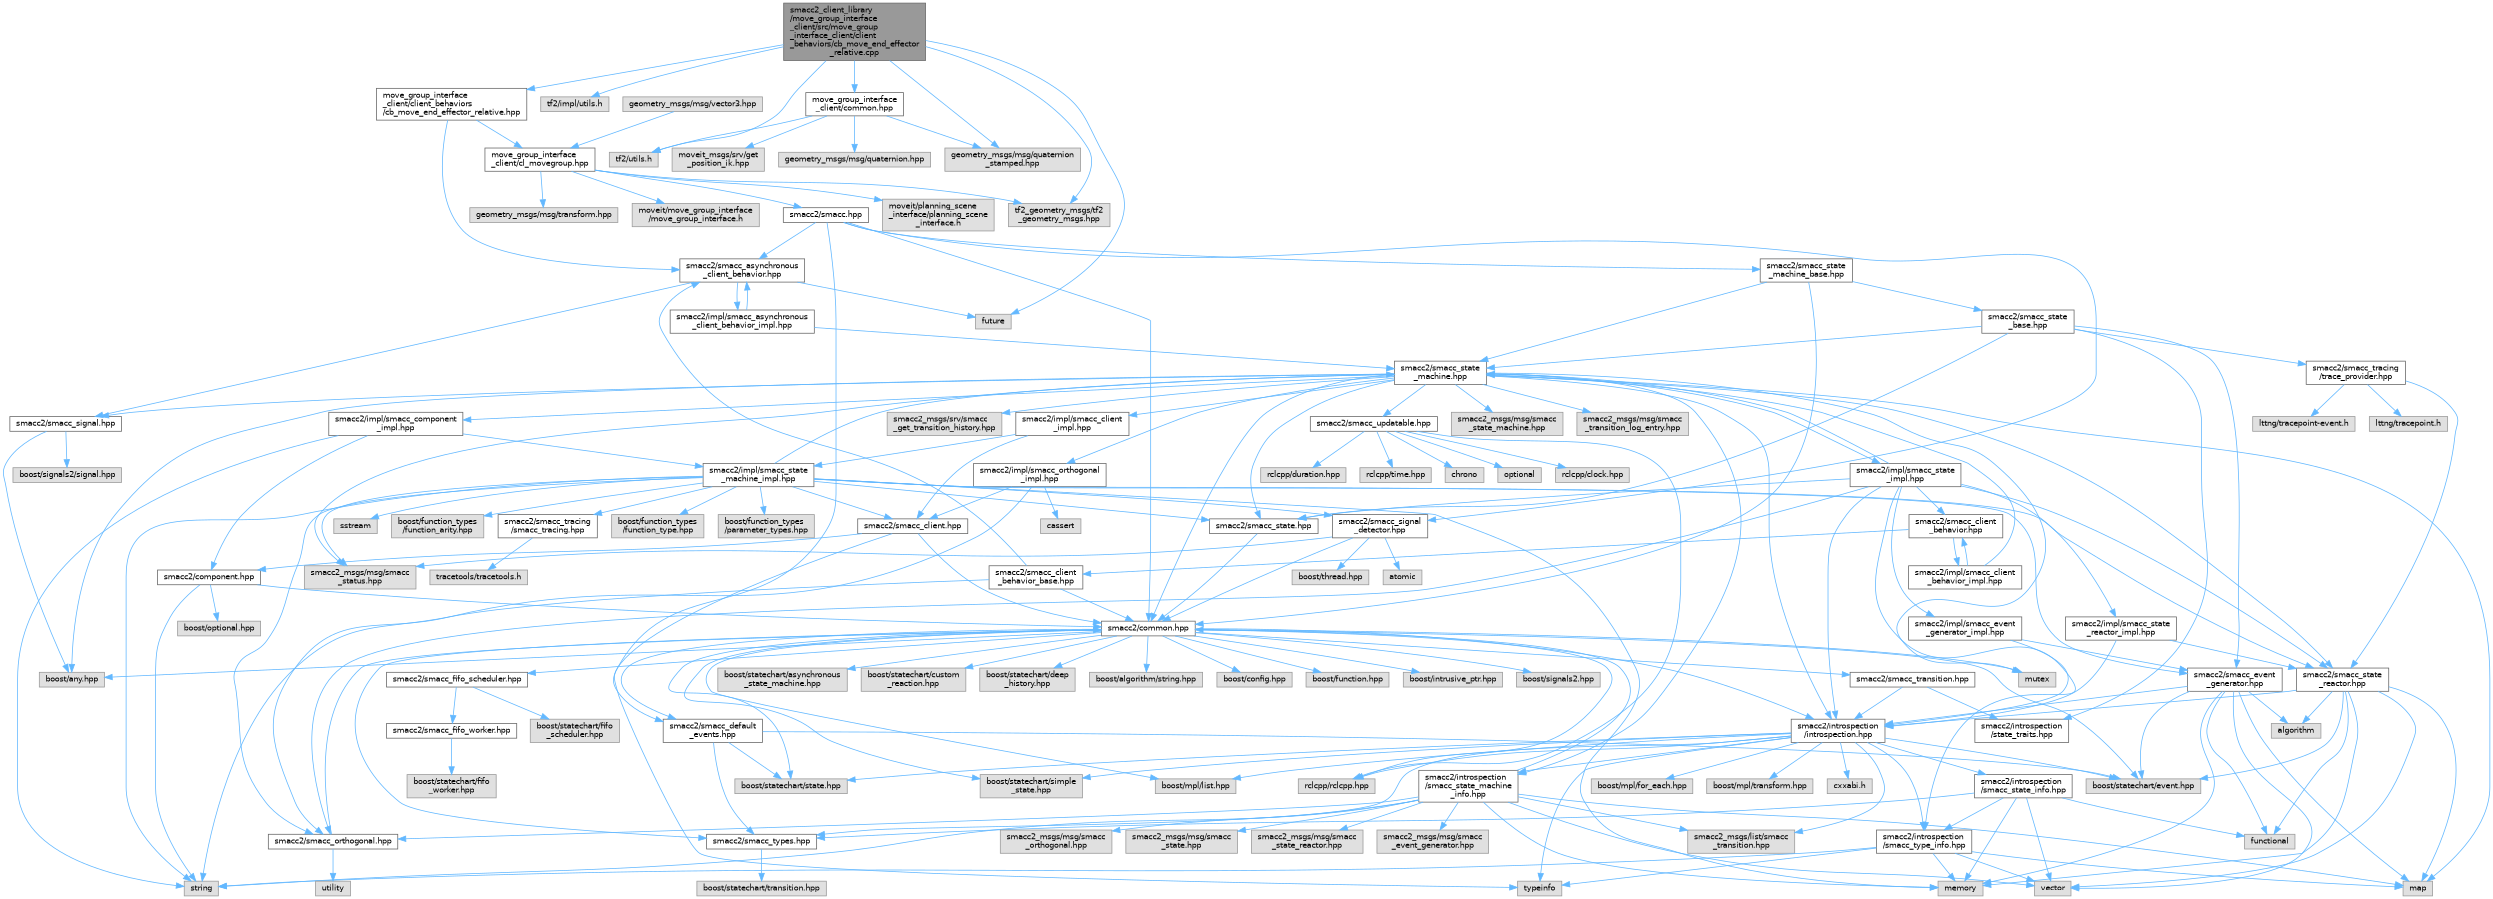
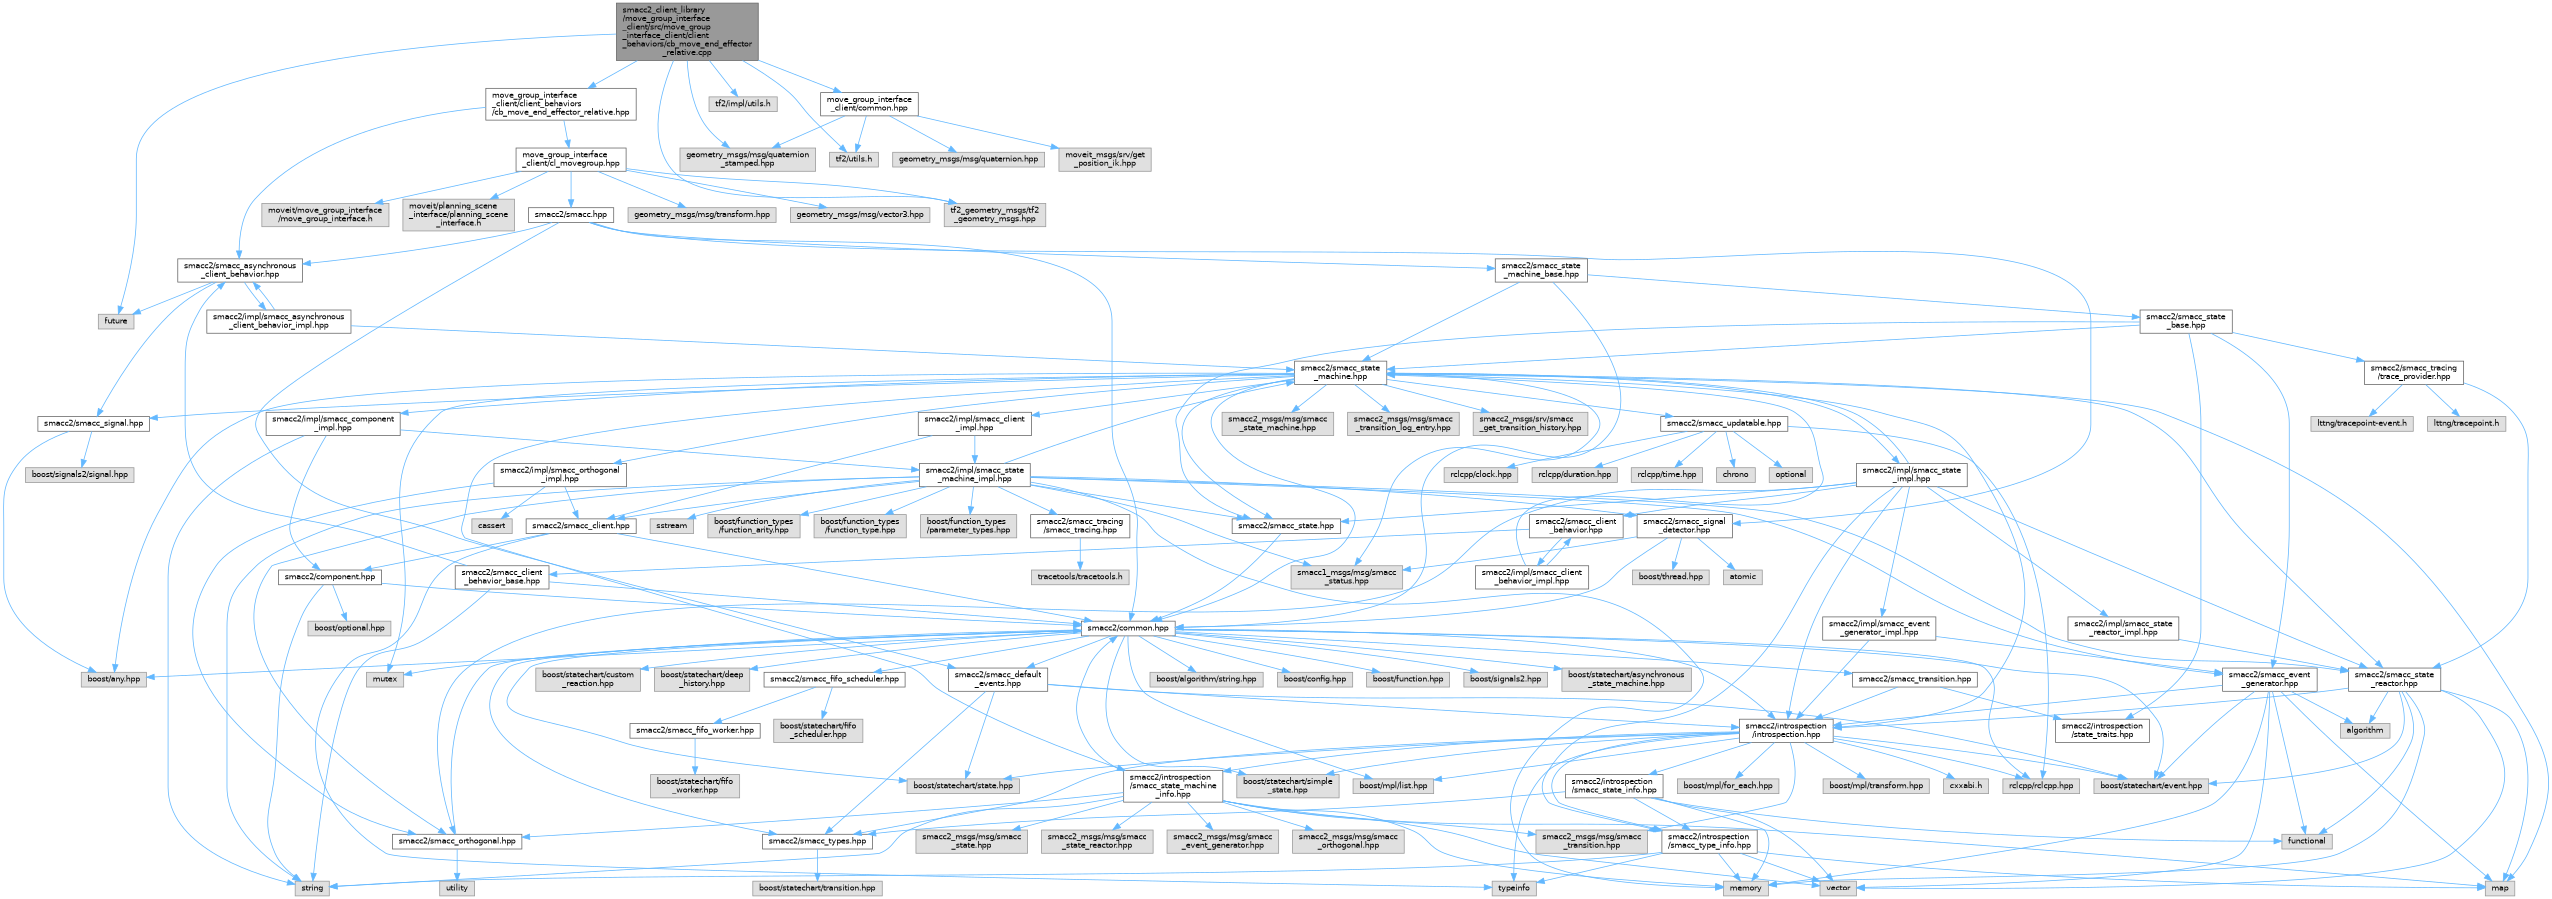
(626, 128) -> (674, 179)
(360, 577) -> (1347, 577)
(1453, 680) -> none
(2018, 709) -> (1389, 707)
(1741, 842) -> (1592, 842)
